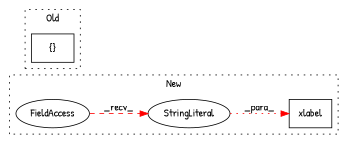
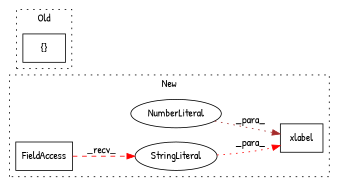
(53, 114) -> (44, 156)
none -> (176, 114)
